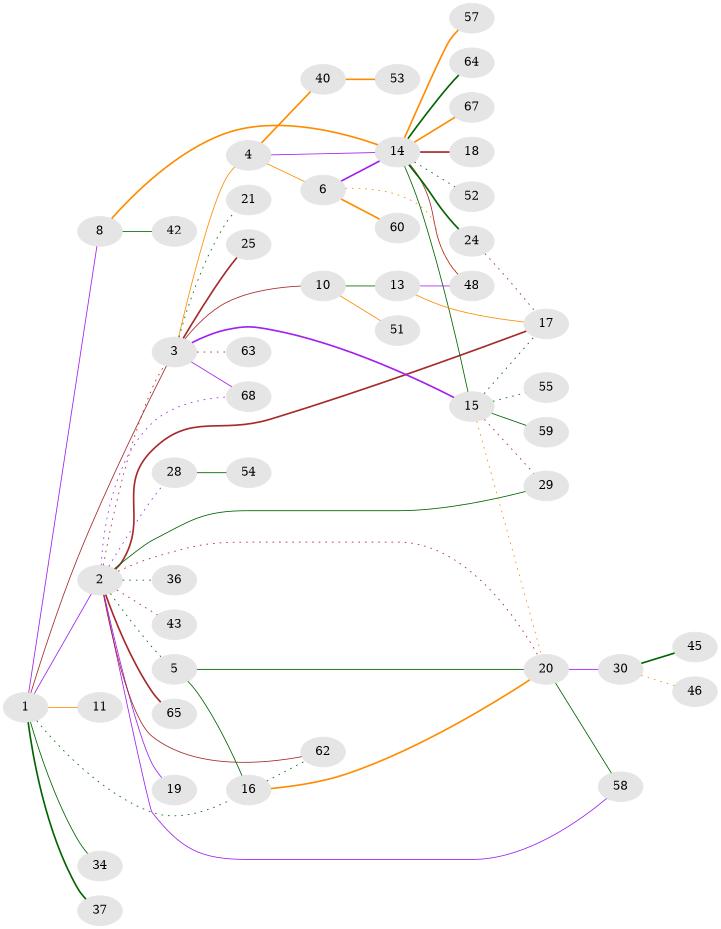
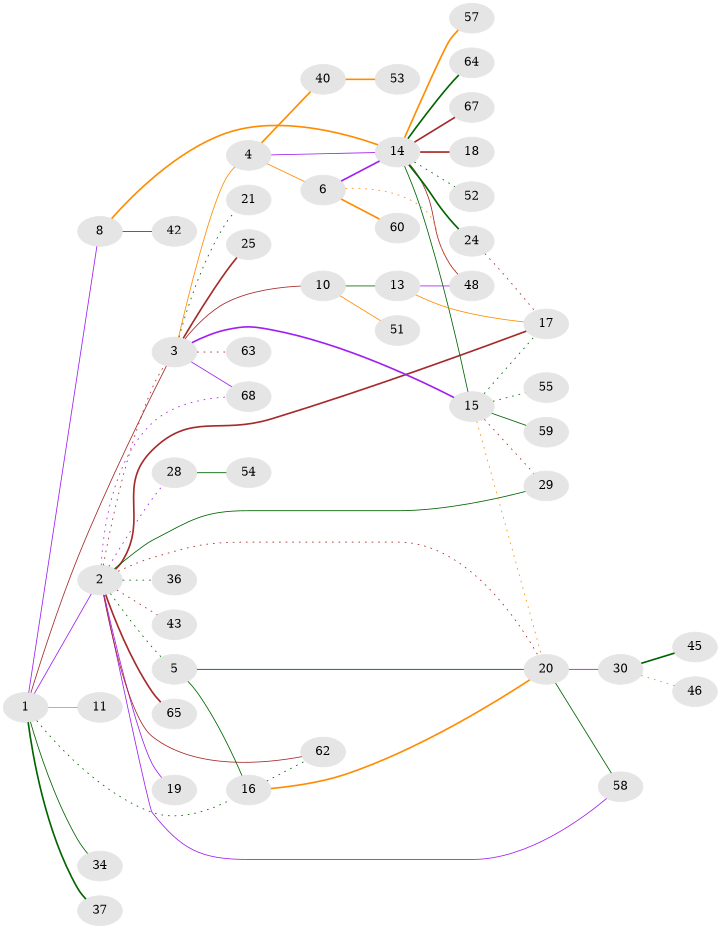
(435, 130) -> (435, 130)
